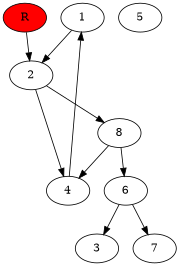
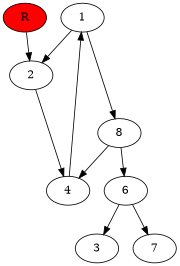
(140, 18) -> none
(71, 101) -> (100, 71)
